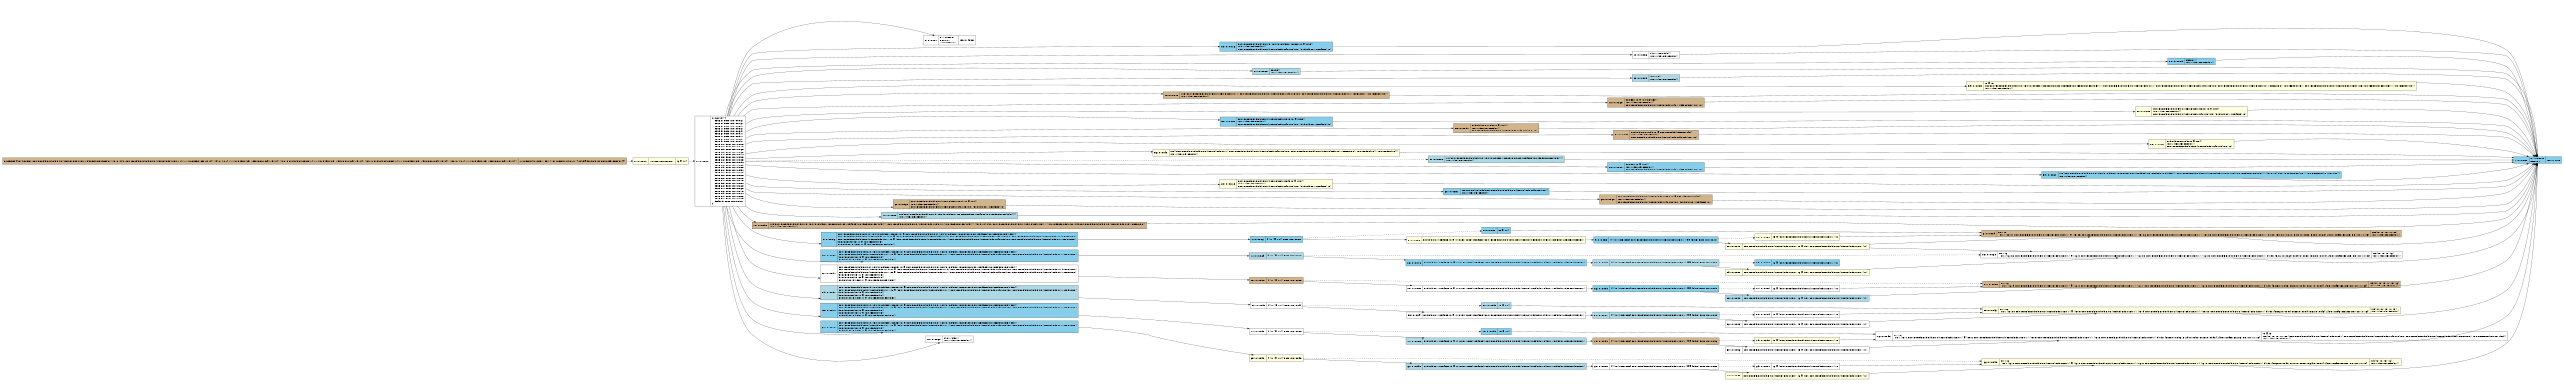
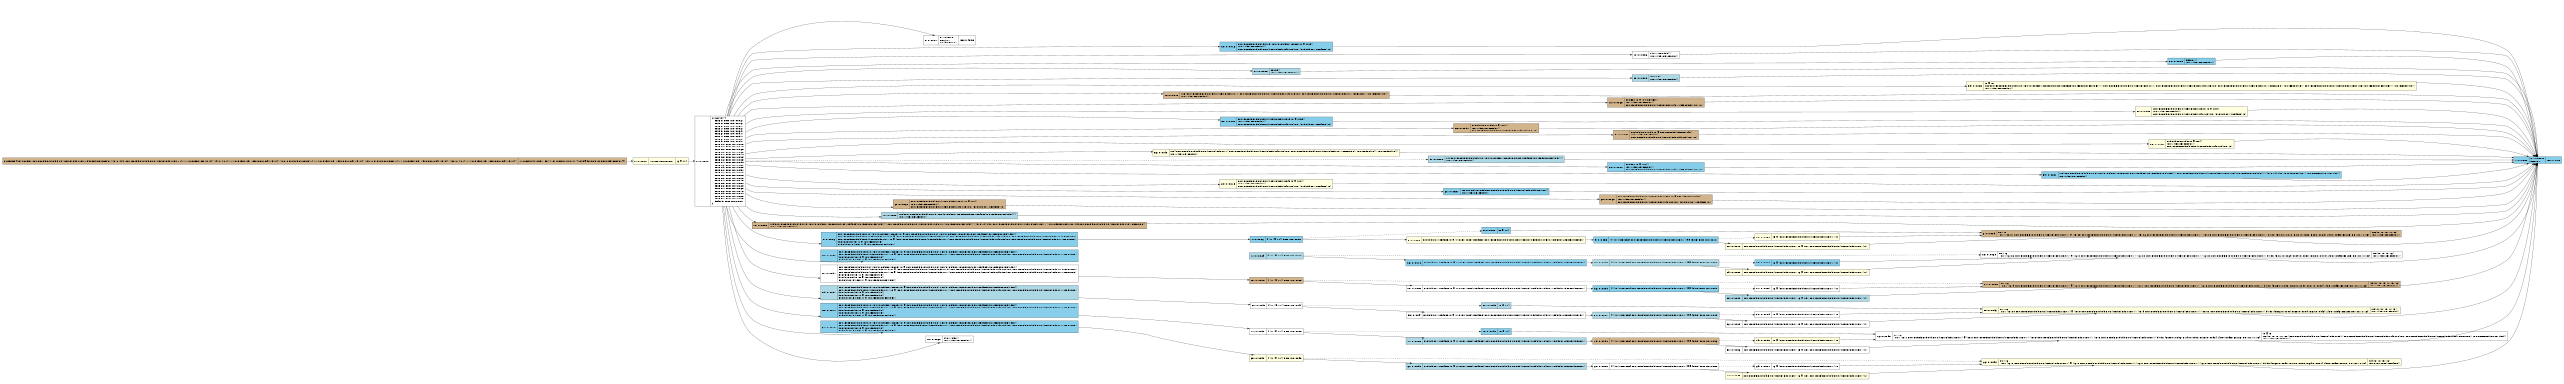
(948, 43) -> (949, 43)
(1950, 250) -> (1935, 260)
(1163, 256) -> none
(2385, 363) -> (2384, 363)
